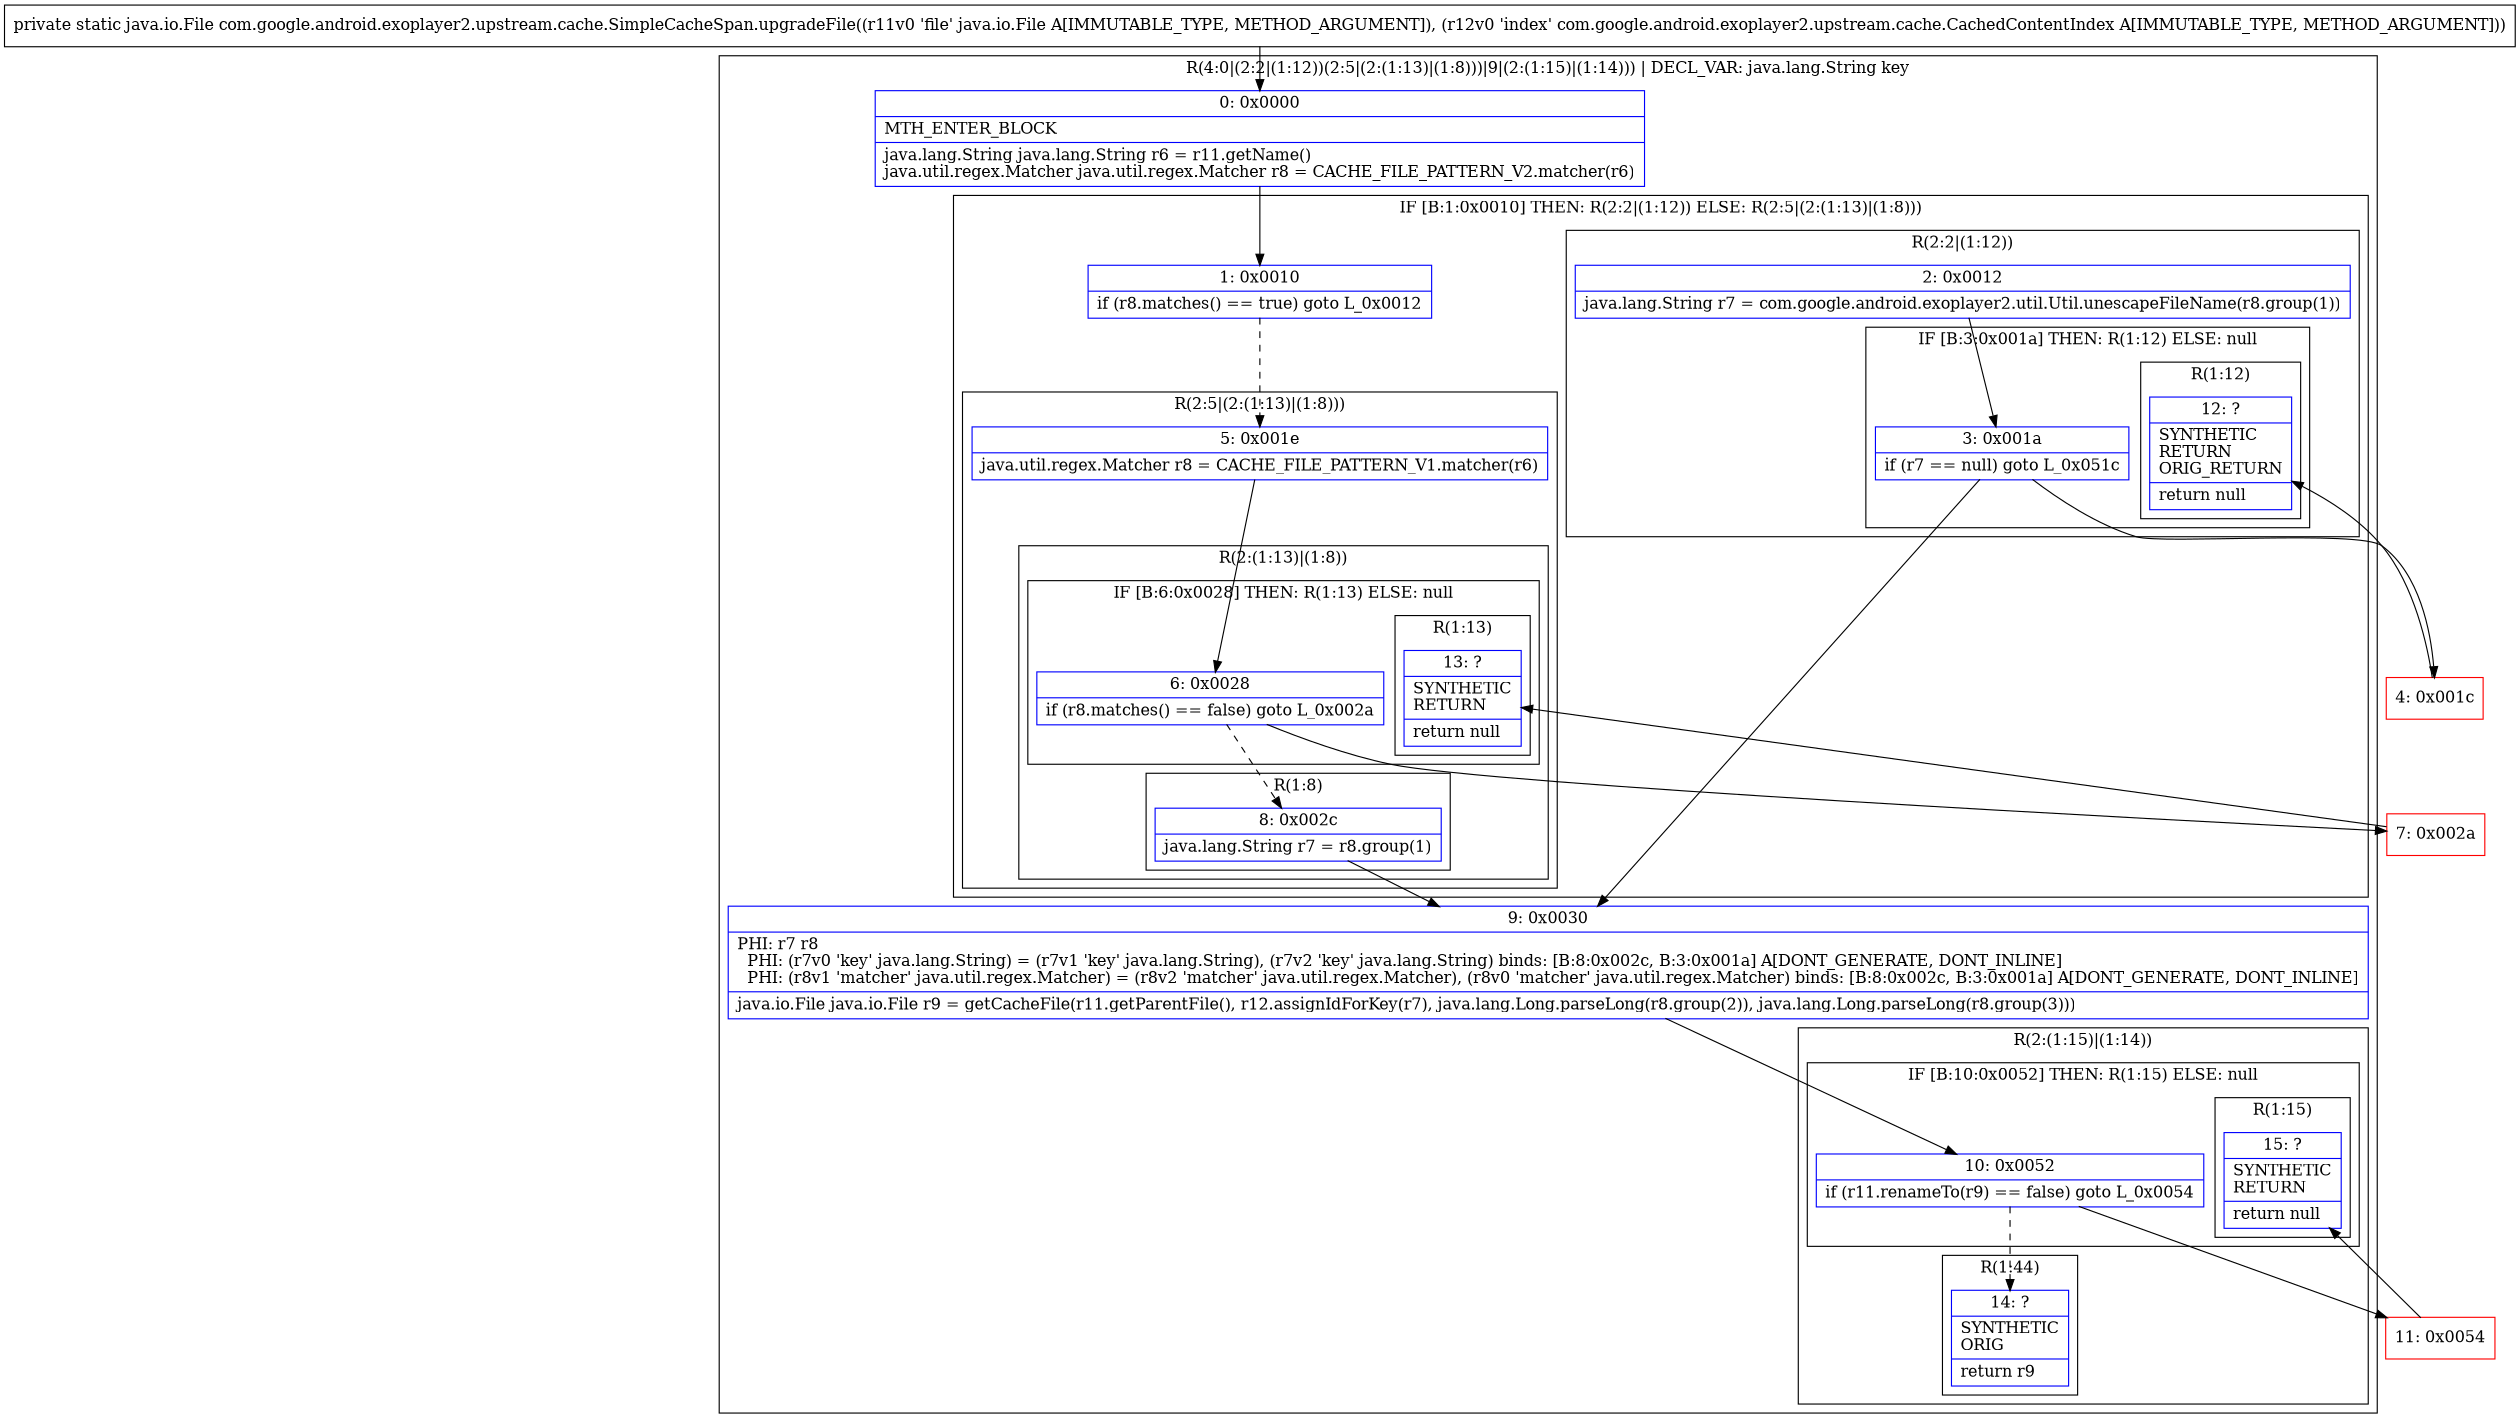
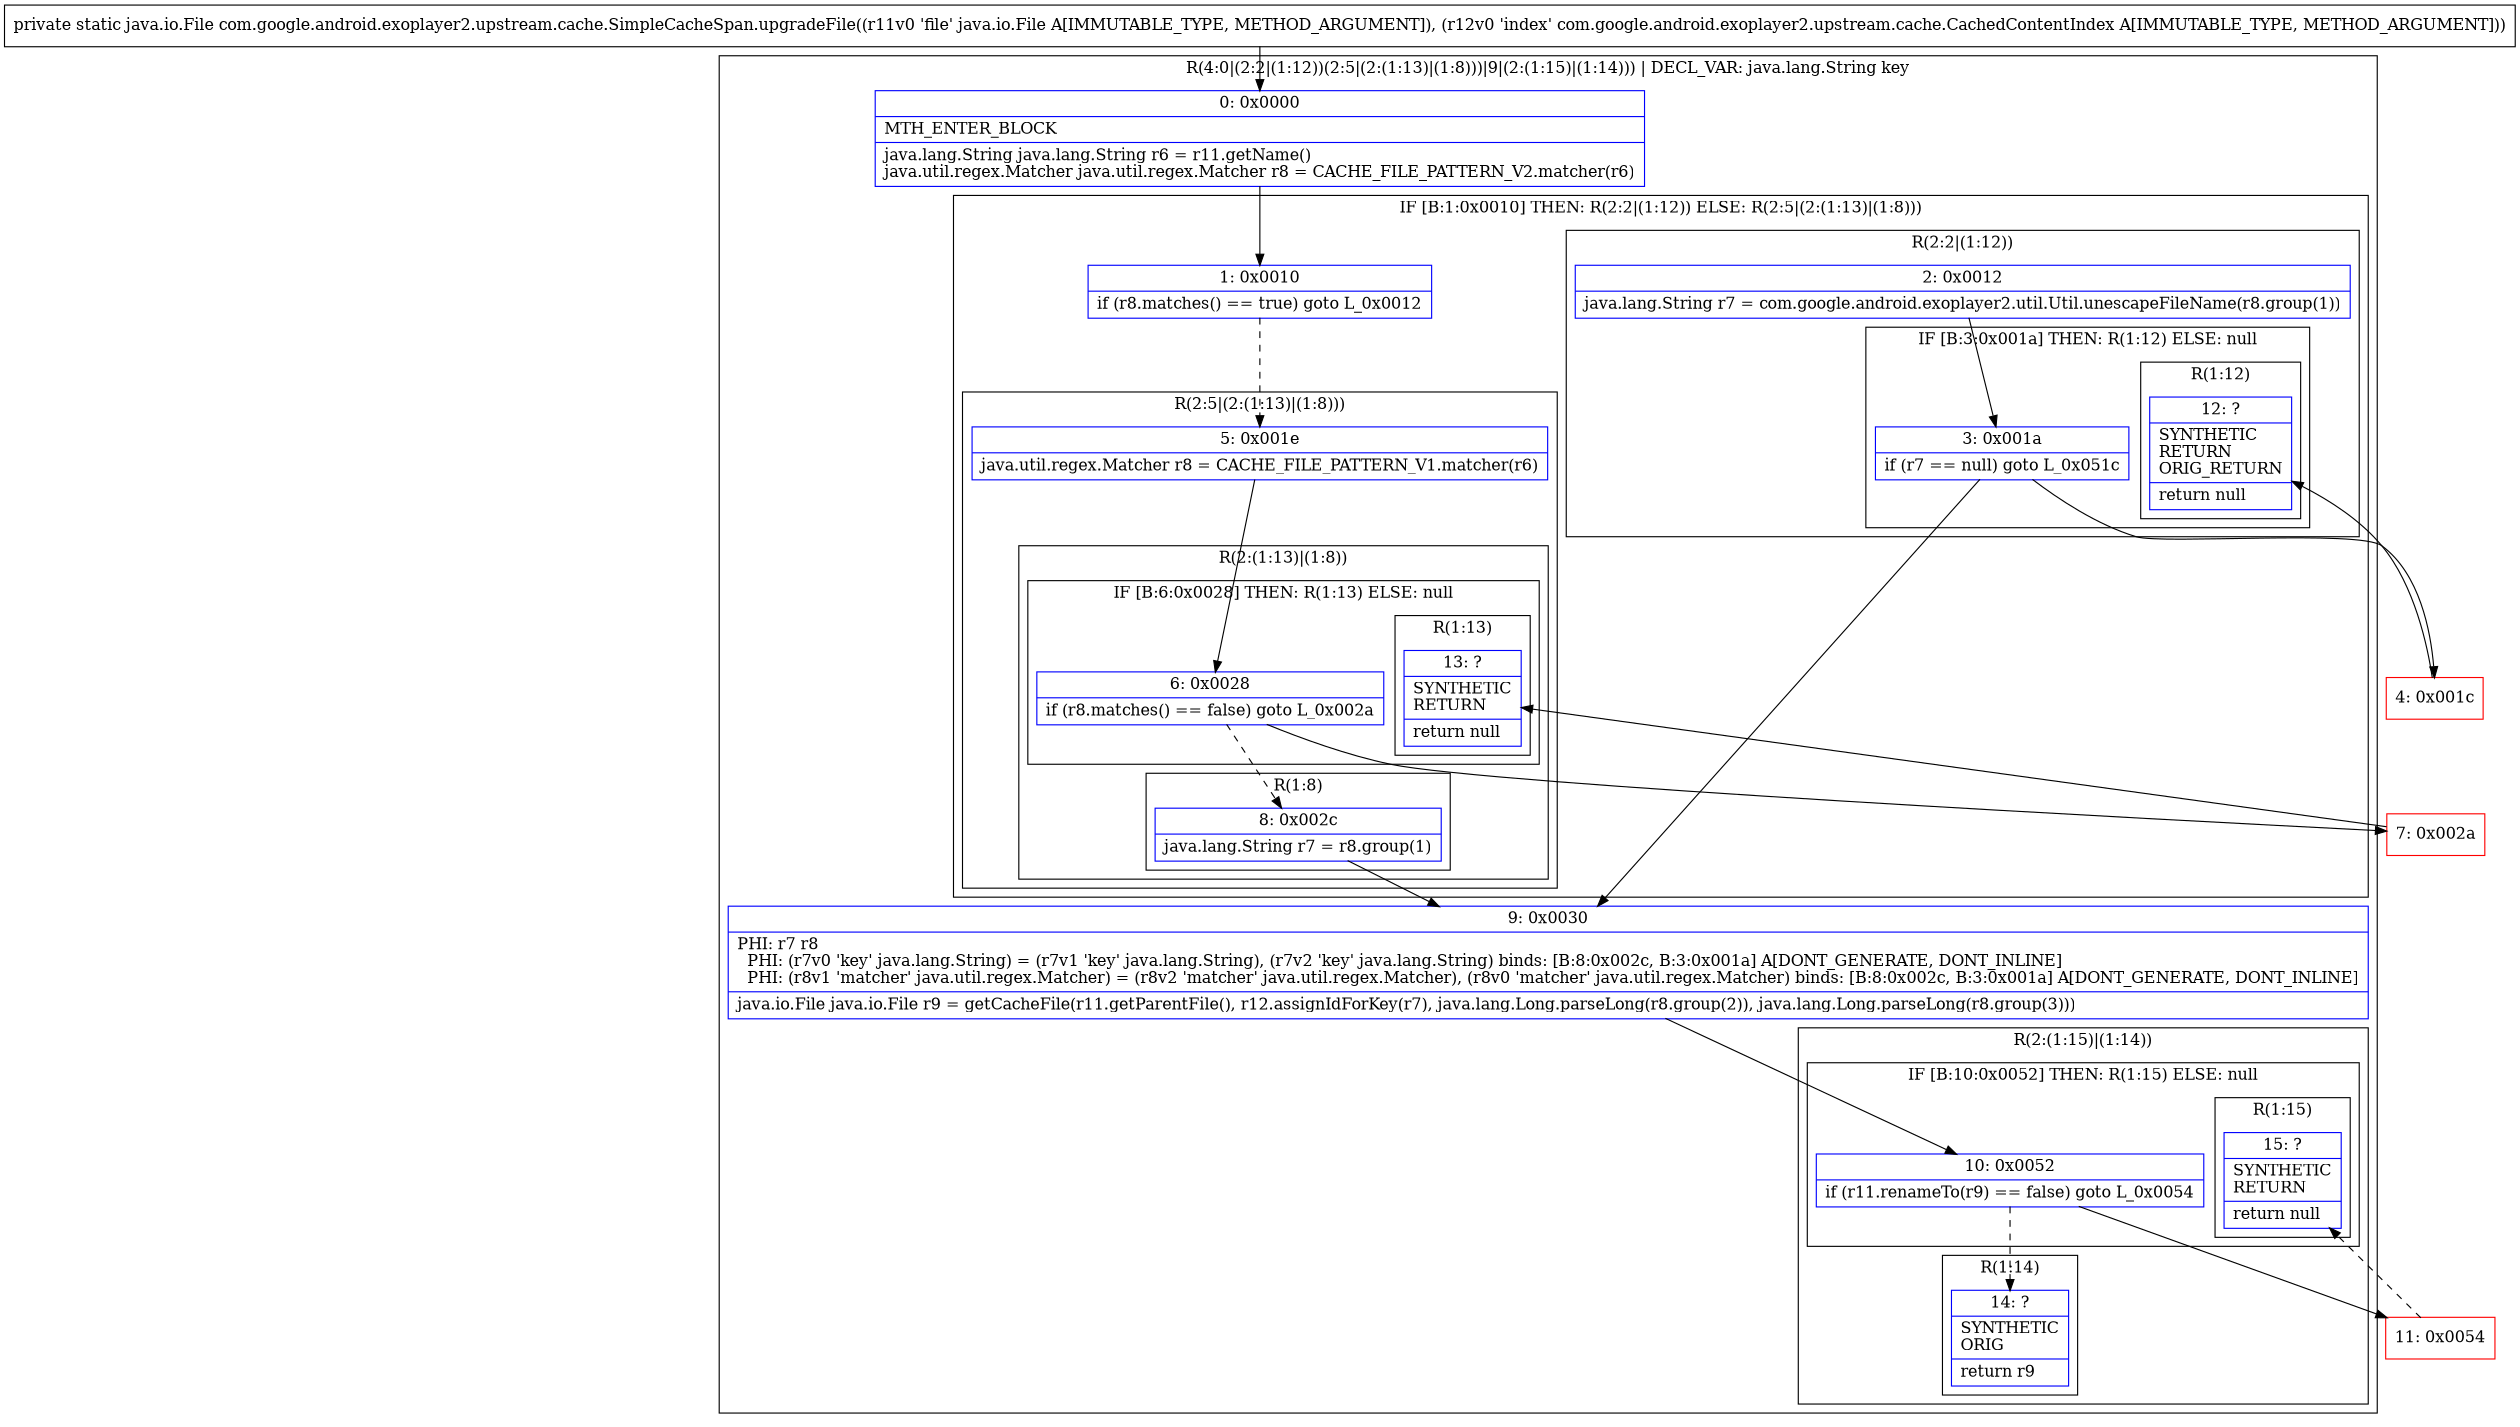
(2010, 1268) -> (2010, 1268)
(2386, 1283) -> (2386, 1283)
